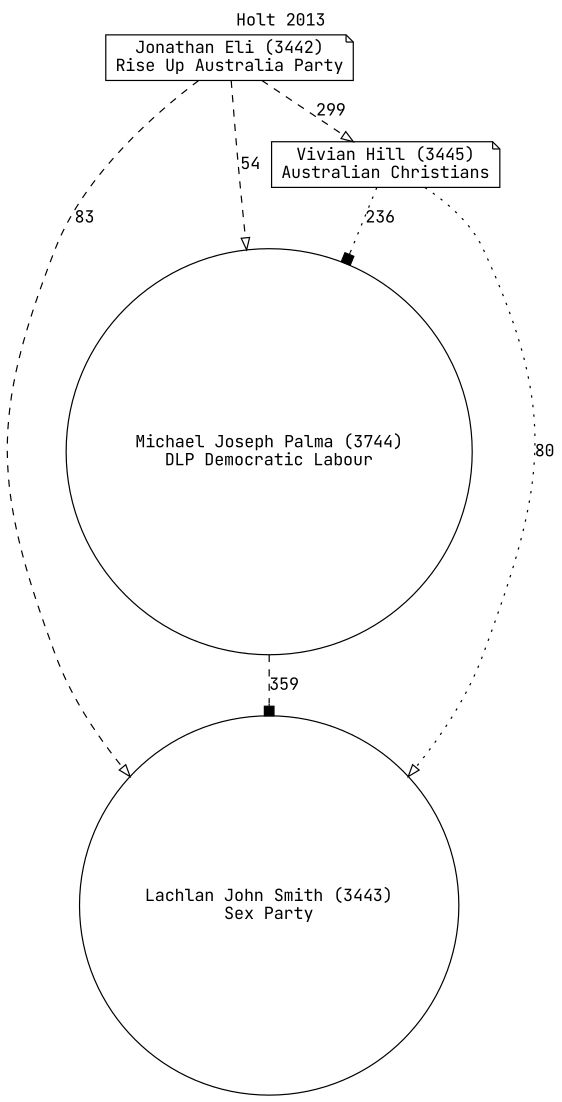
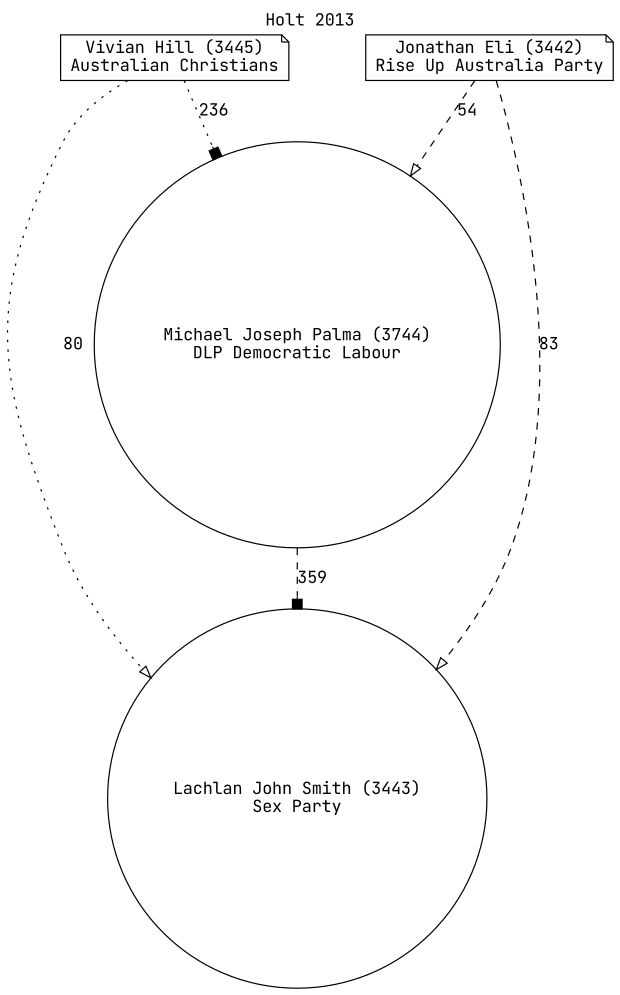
(303, 108) -> none
